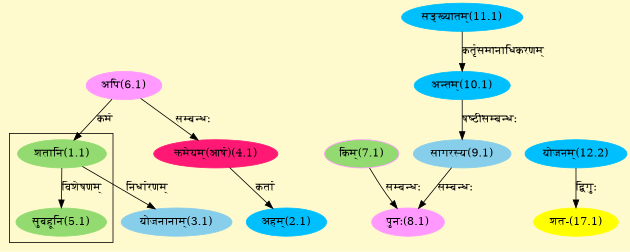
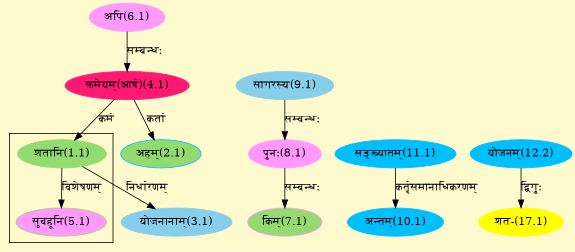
(462, 116) -> none
(96, 117) -> (97, 117)
(380, 185) -> (285, 184)
(61, 222) -> (61, 222)
(286, 222) -> (161, 154)
